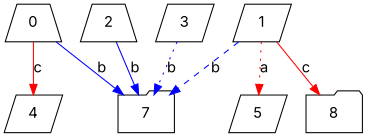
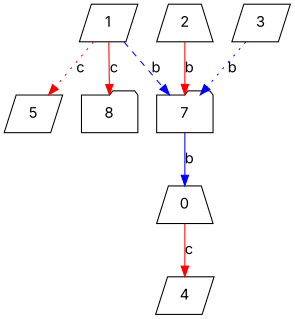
(125, 64) -> (185, 63)
(85, 65) -> (185, 154)
(264, 68) -> (81, 68)
